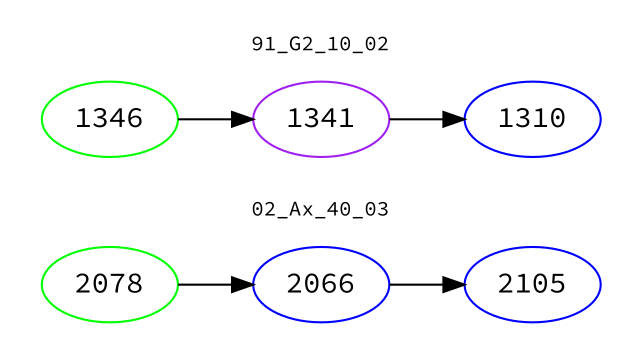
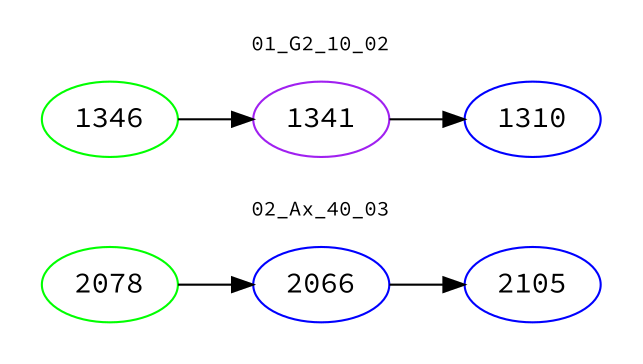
(321, 45) -> (321, 45)
